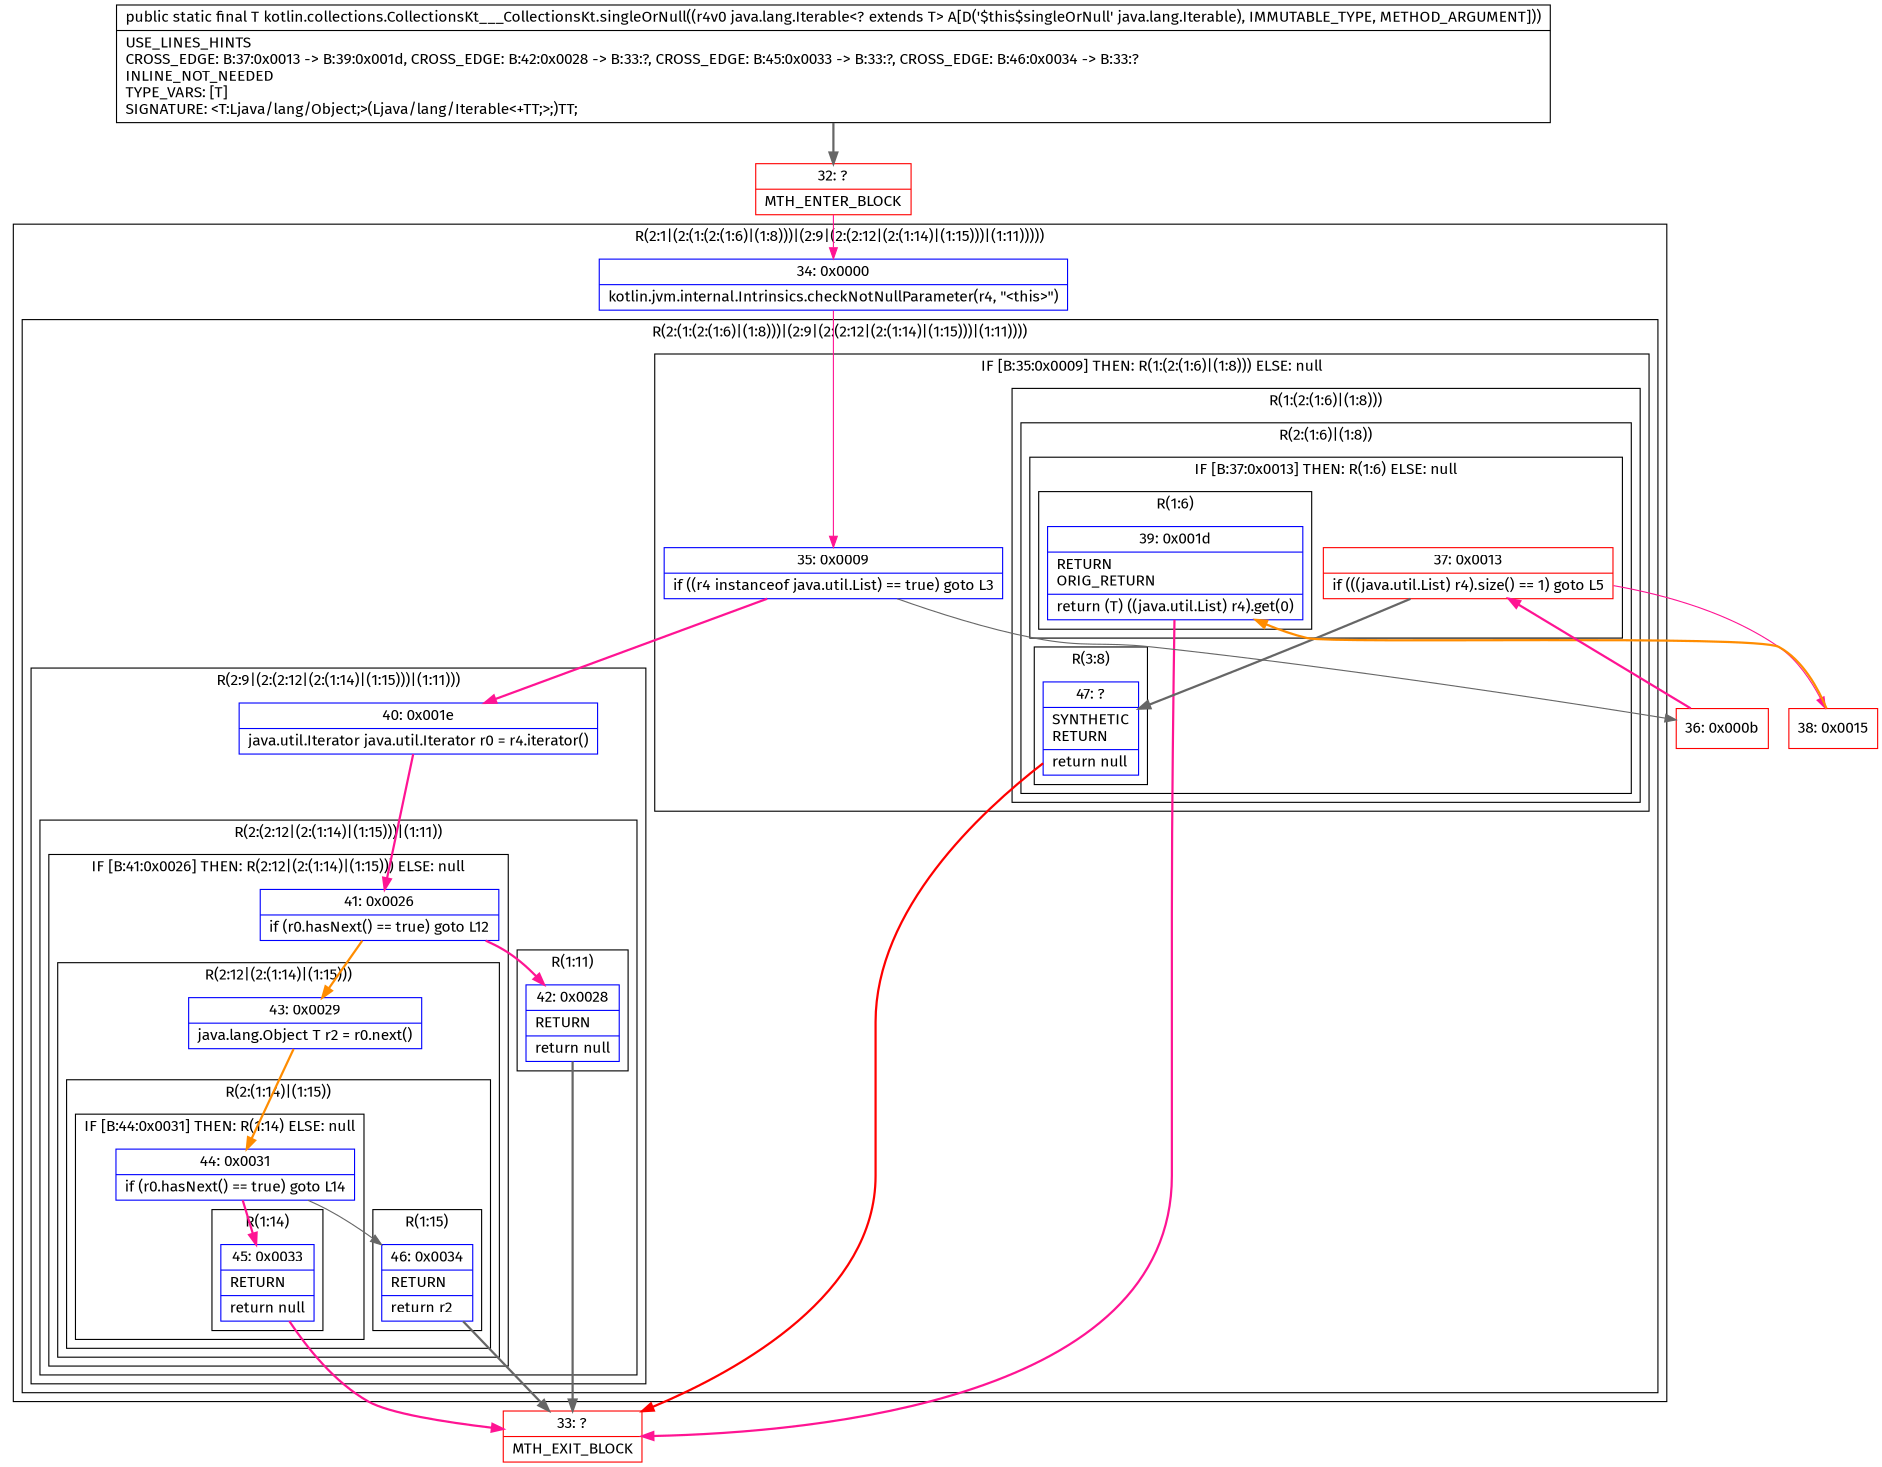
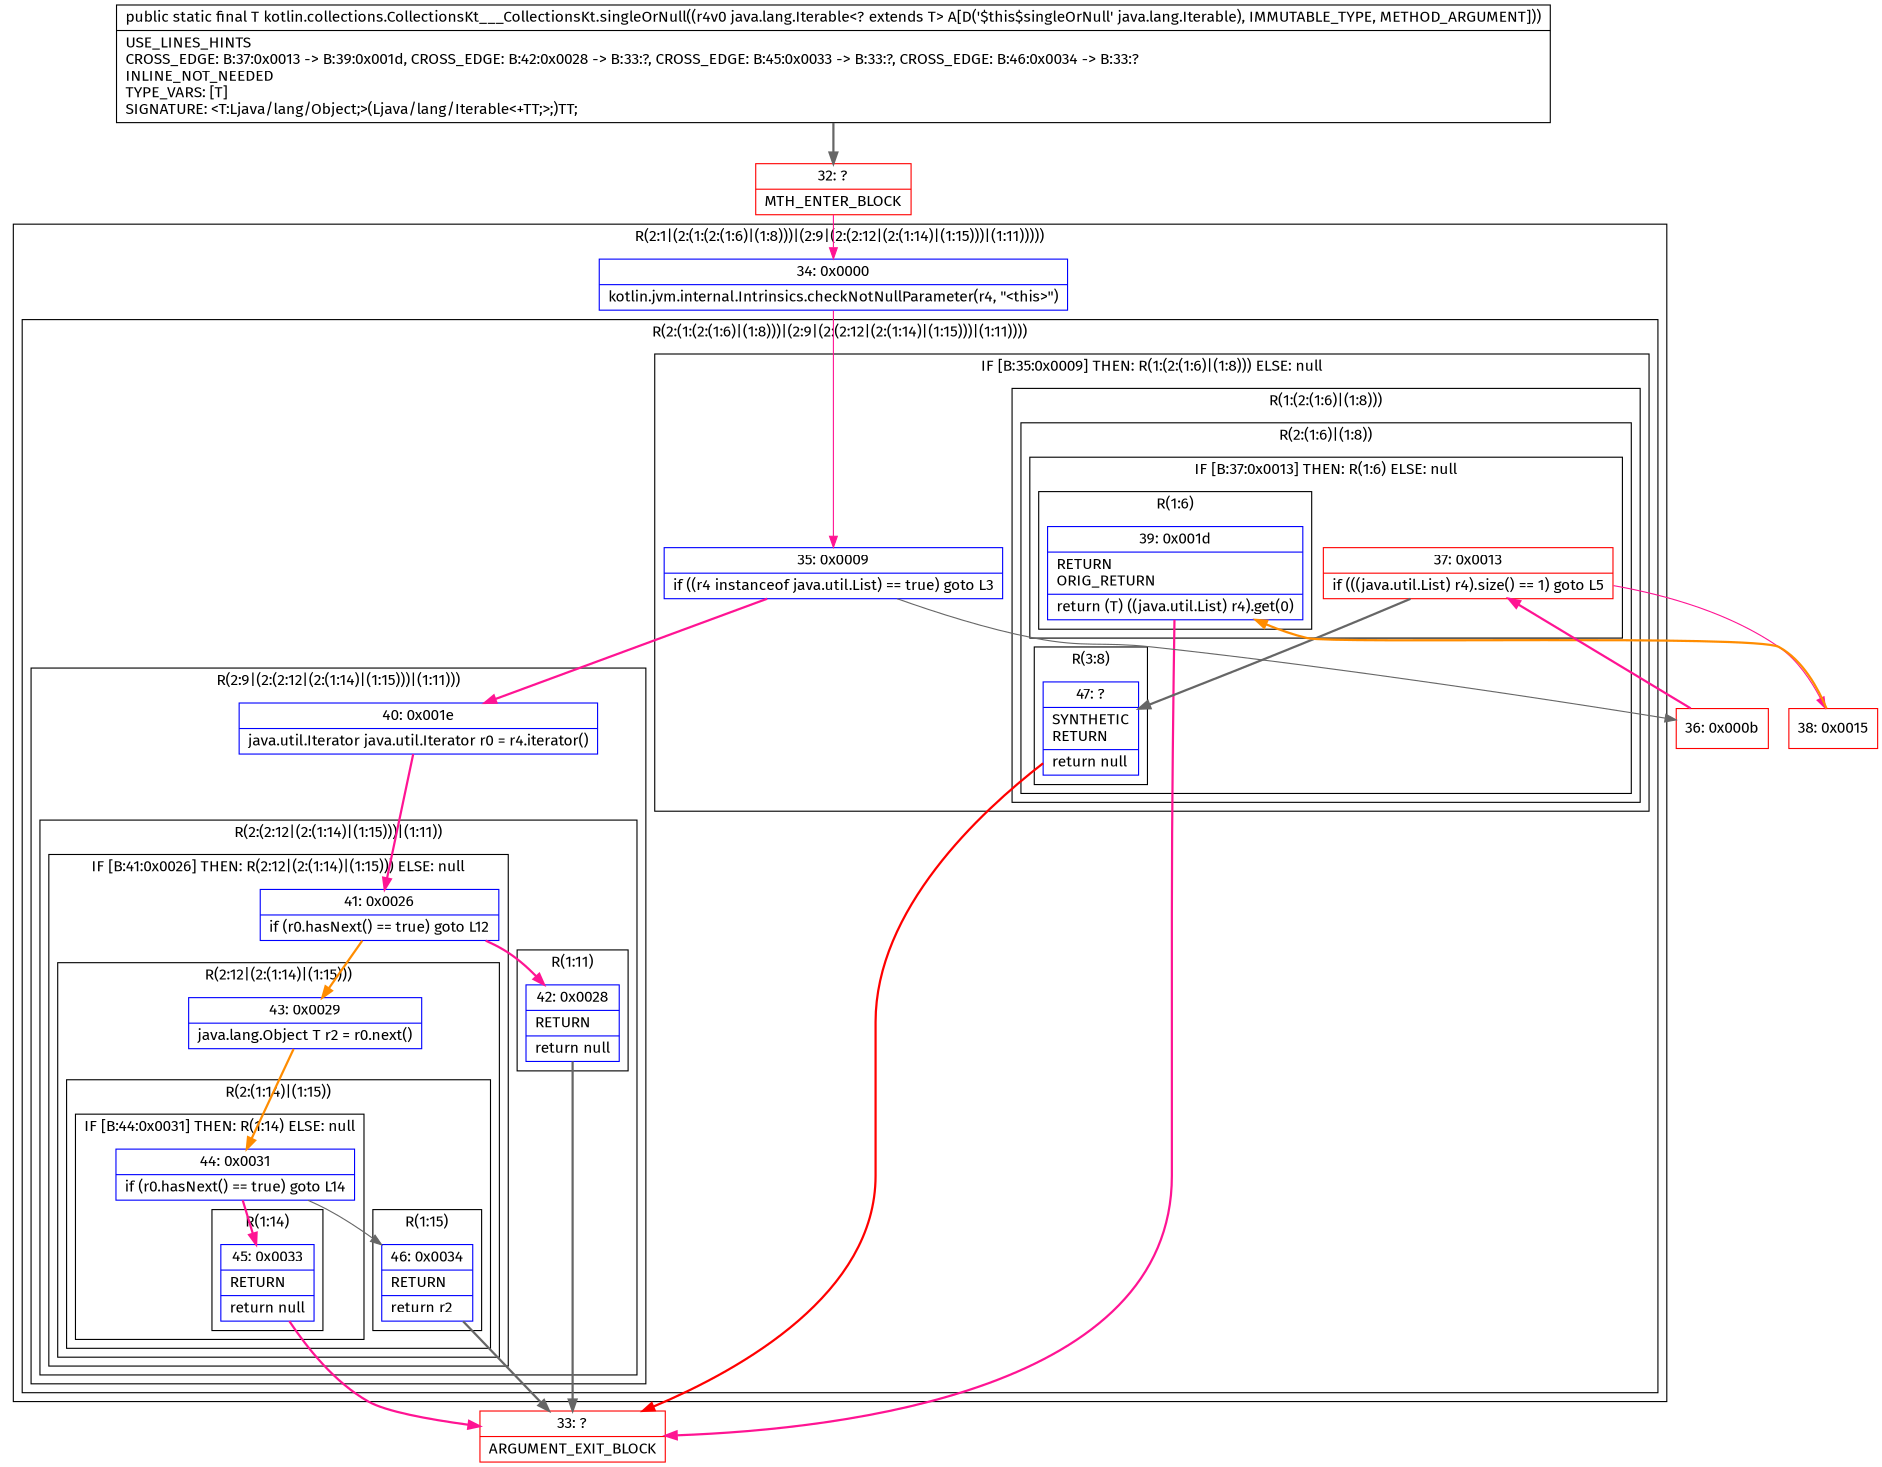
(573, 1449) -> (573, 1449)
